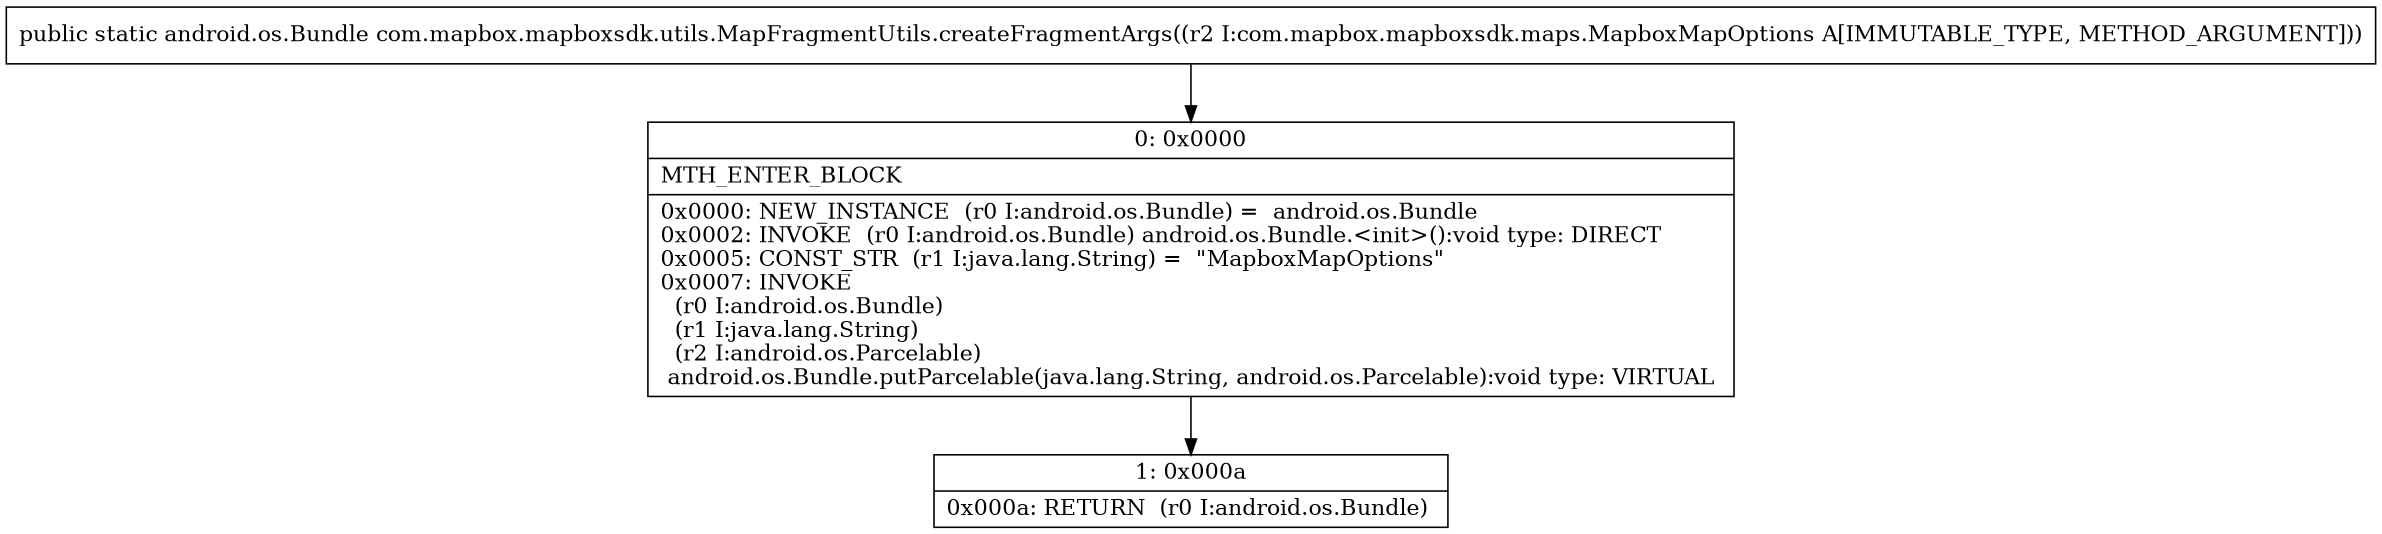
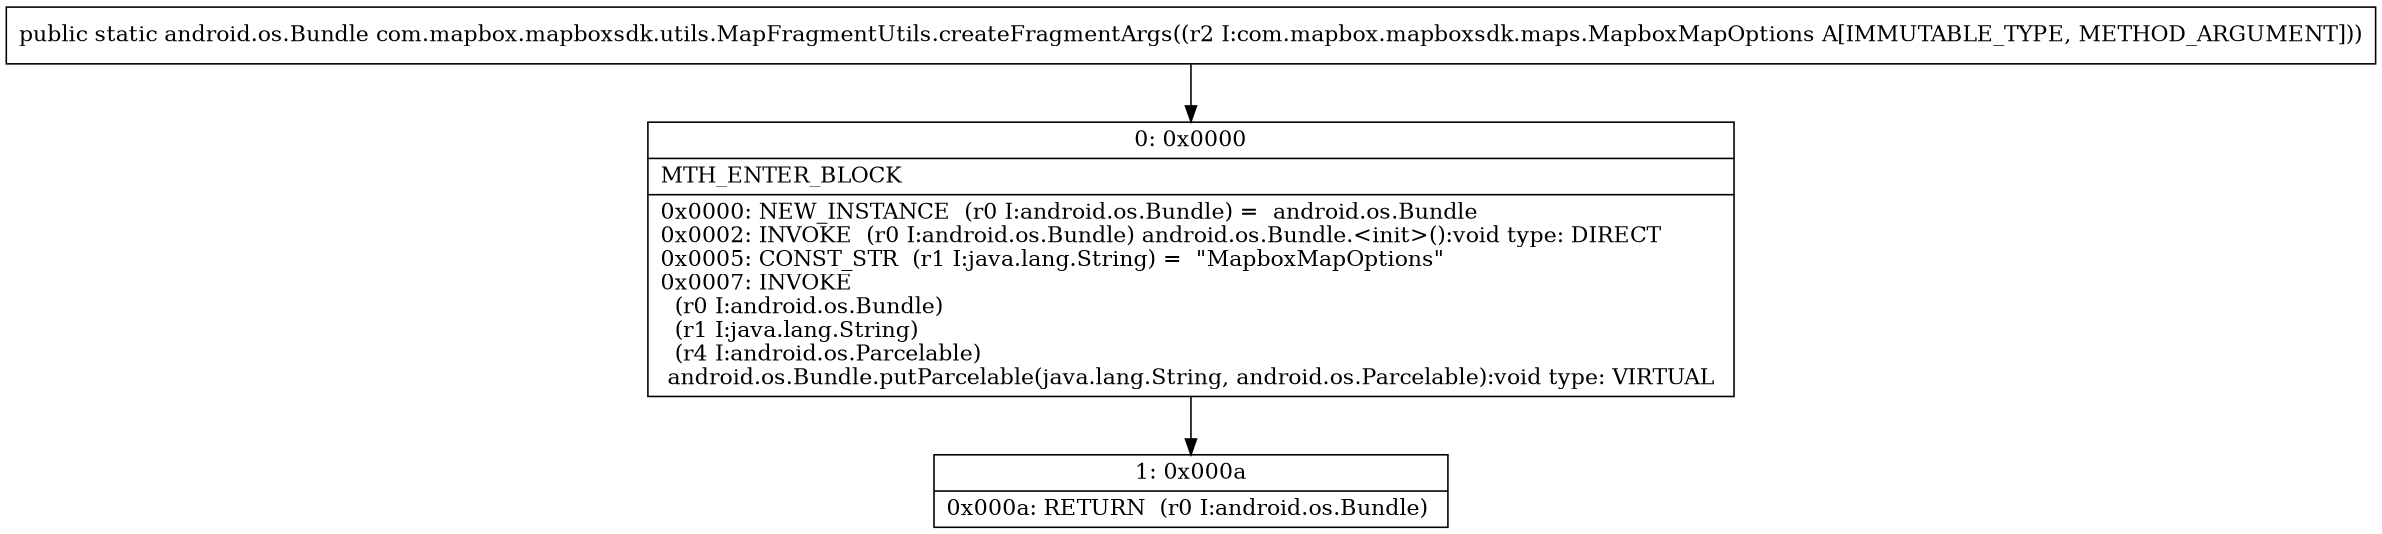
(821, 354) -> (821, 354)
